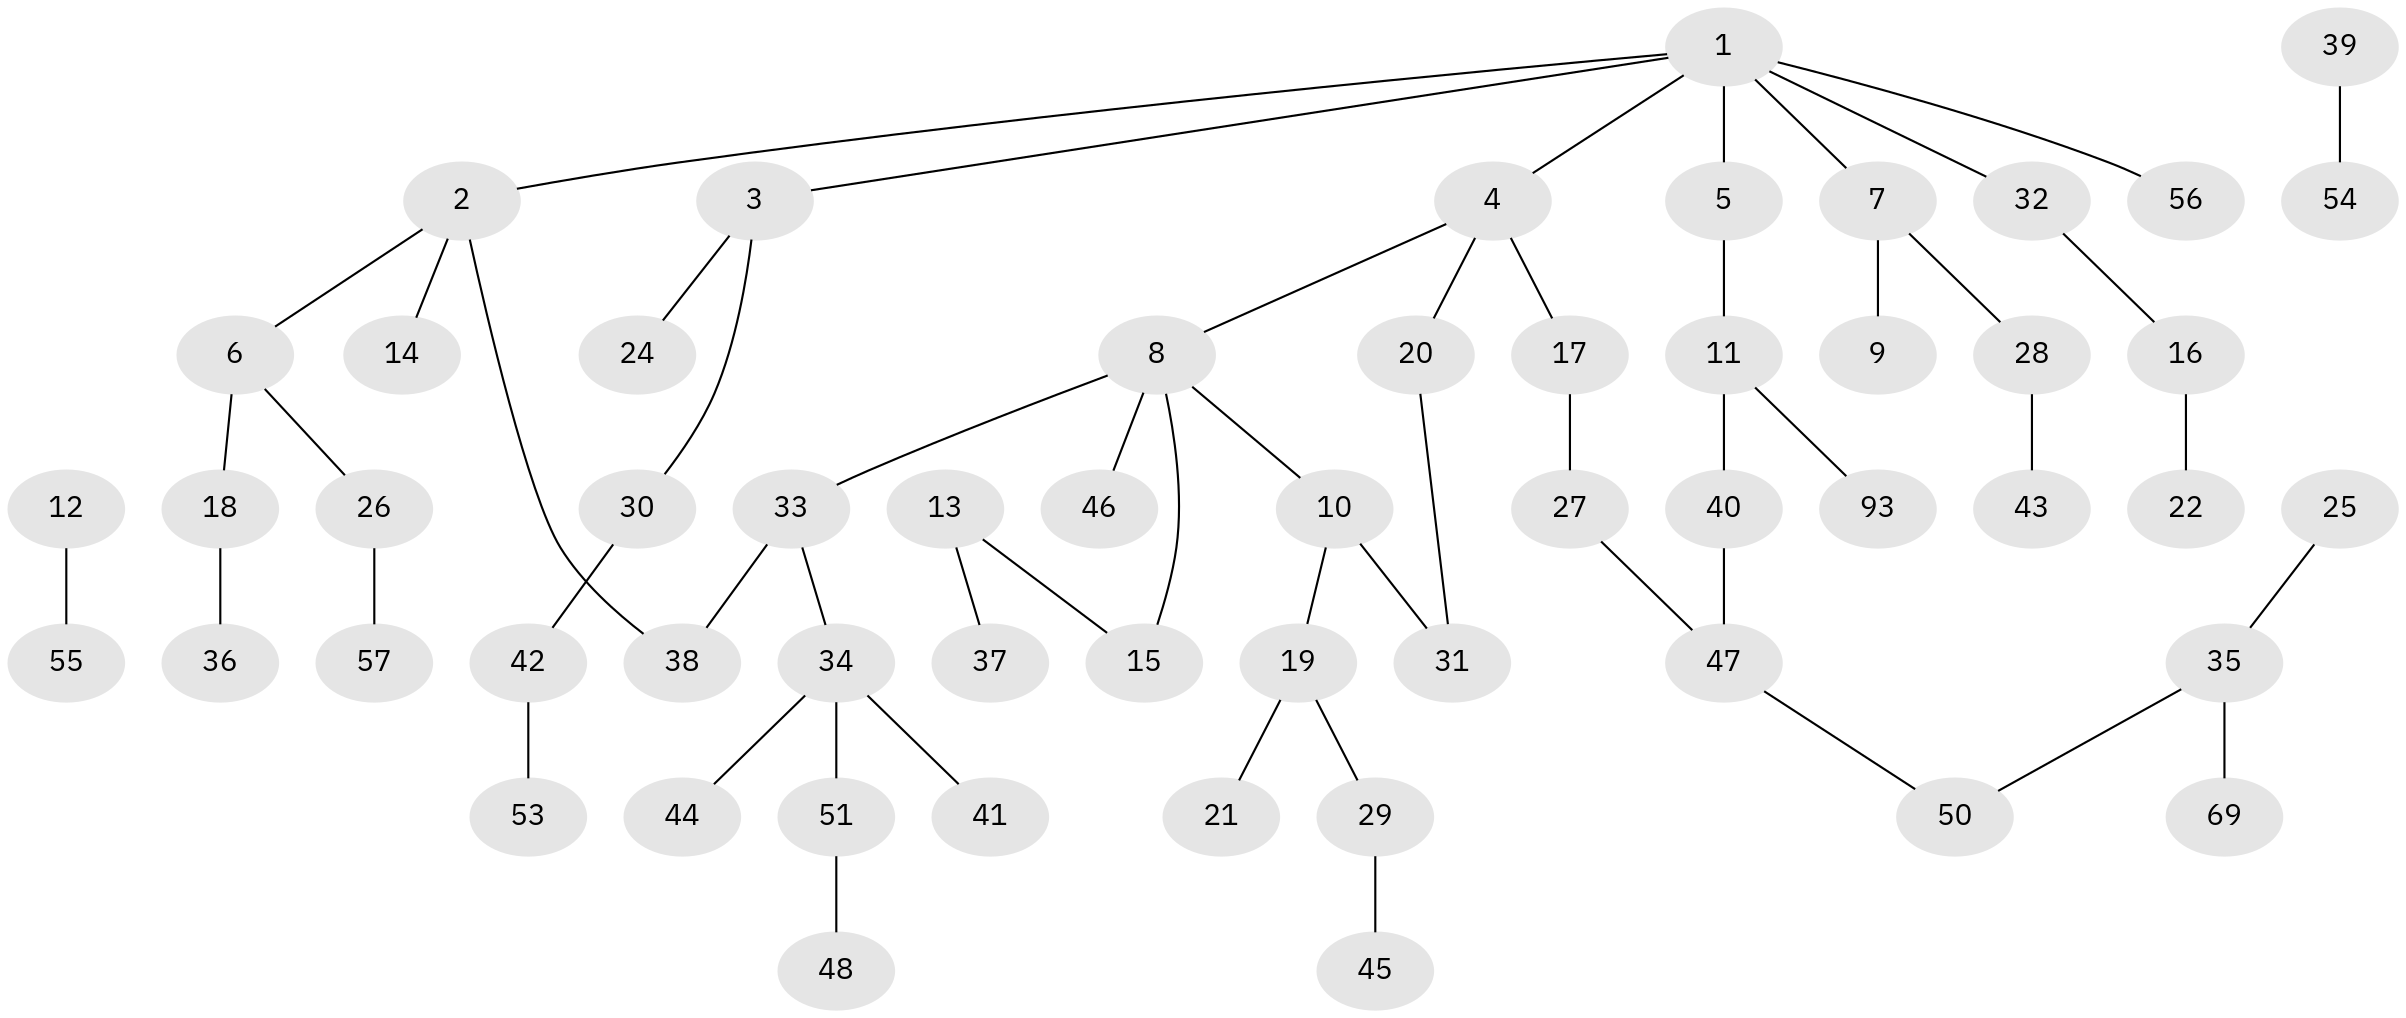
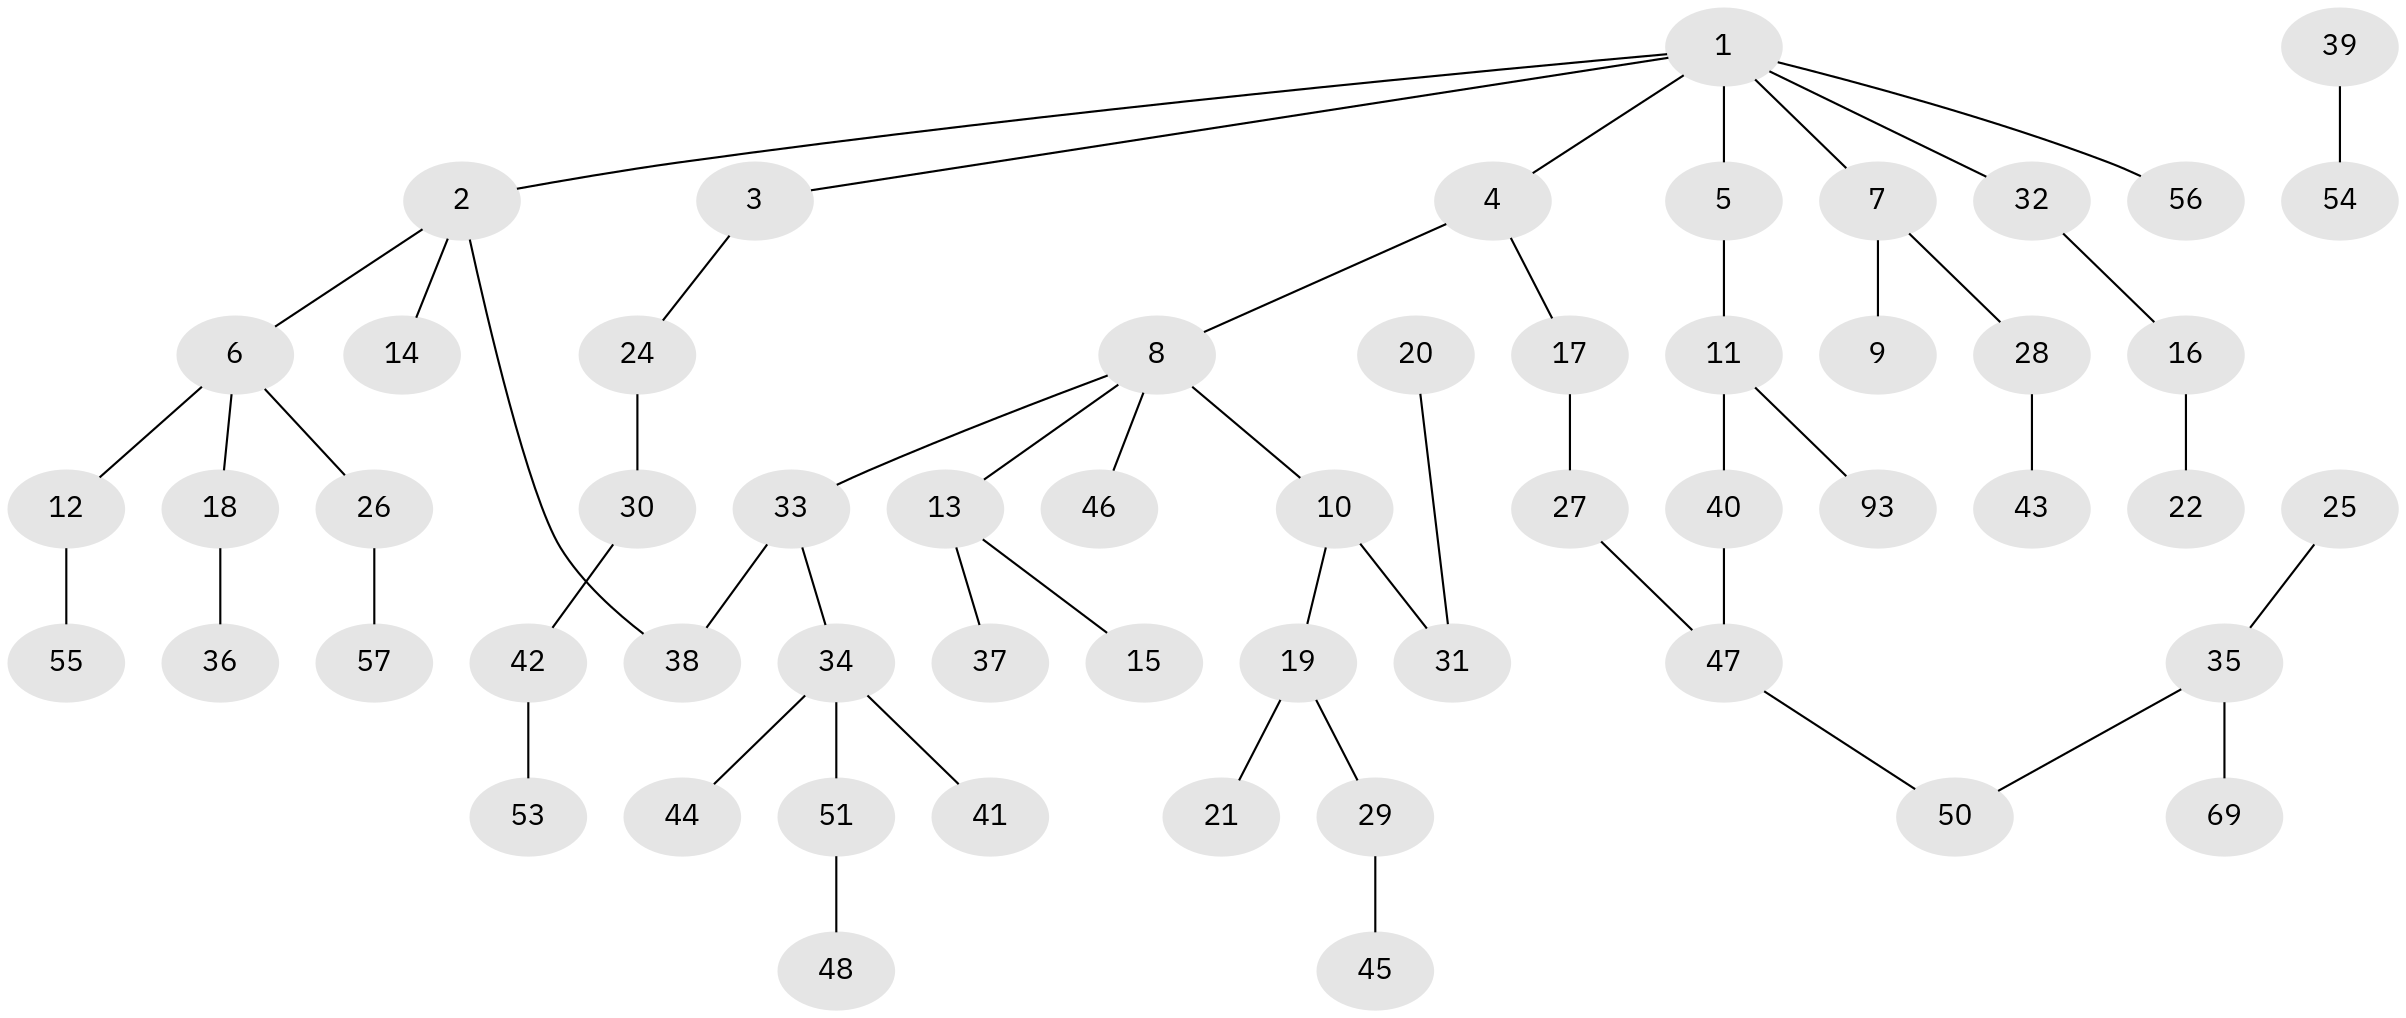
(1454, 278) -> none
(725, 364) -> (637, 432)
none -> (151, 432)
(1179, 510) -> (1051, 432)
